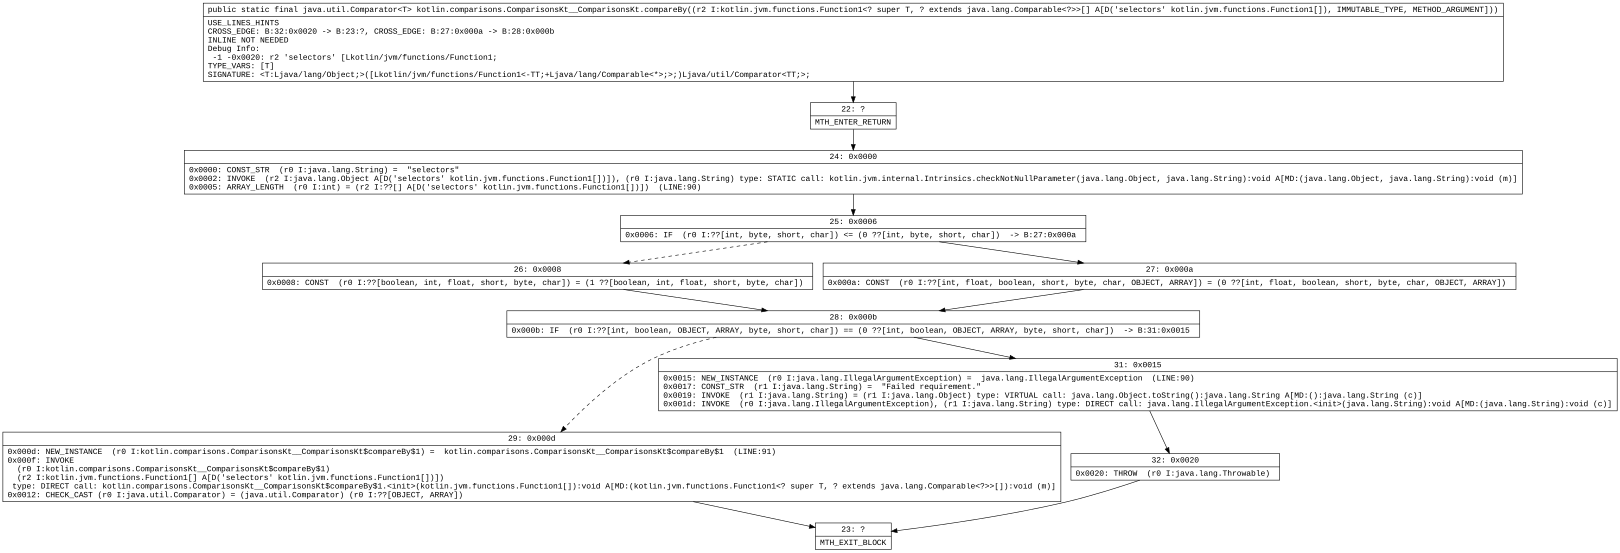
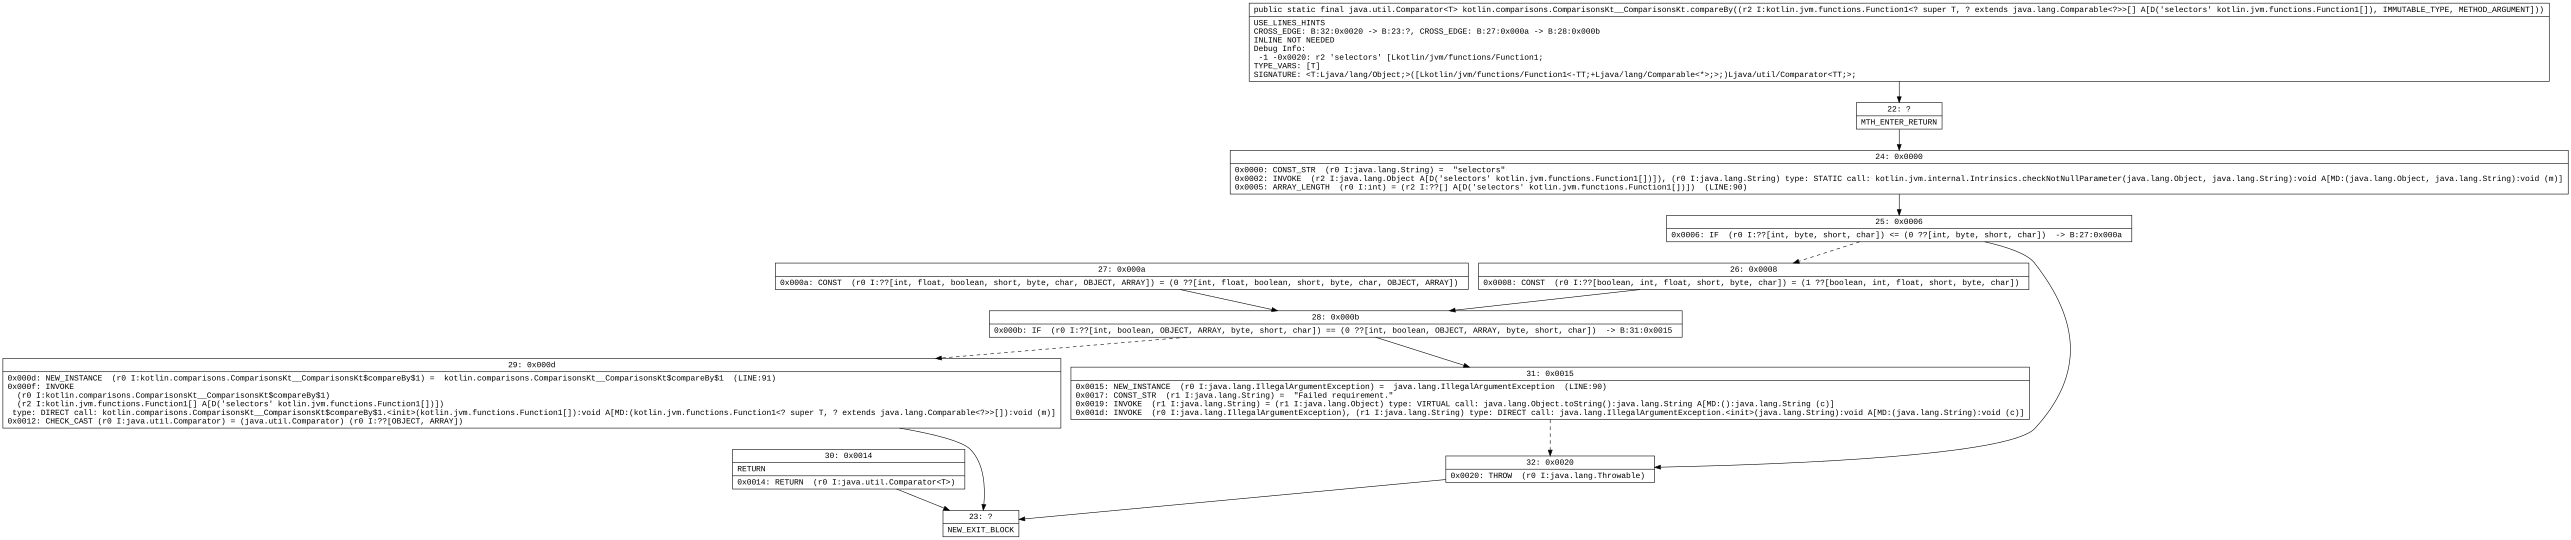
(1009, 252) -> (1968, 448)
(1158, 430) -> (1550, 435)
none -> (849, 469)
(853, 543) -> (981, 530)
